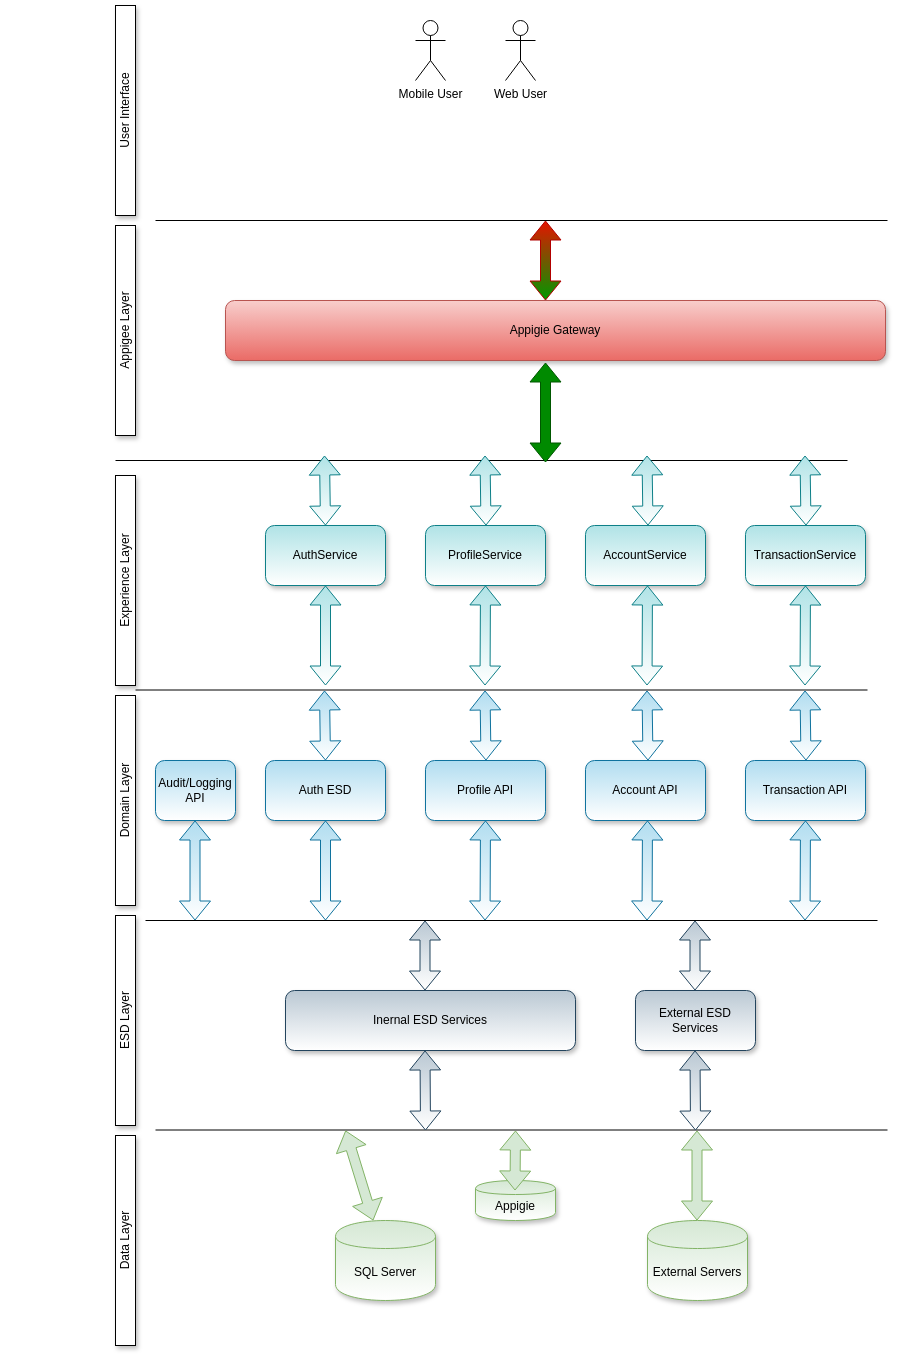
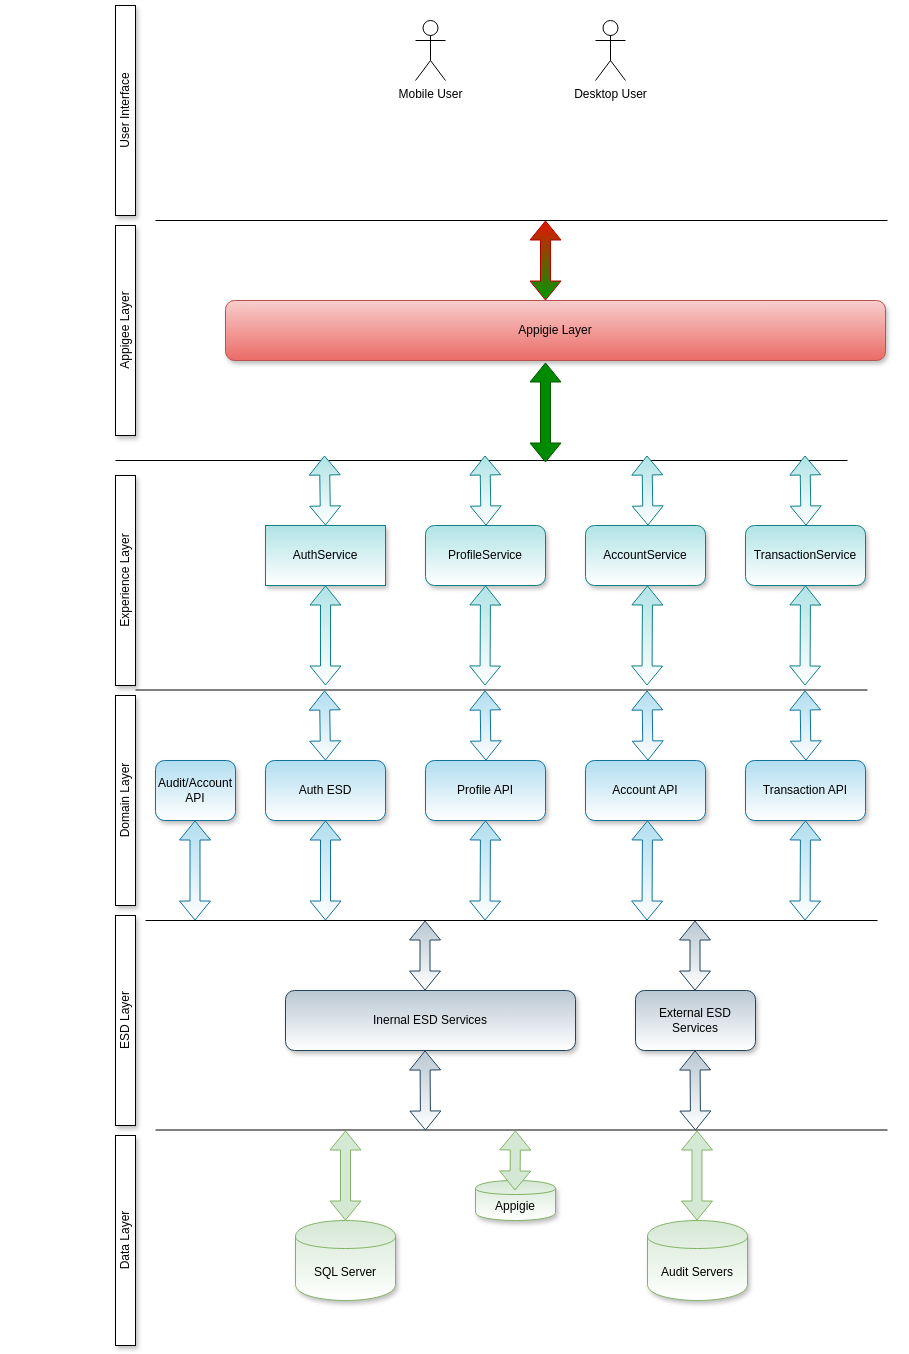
(521, 51) -> none
none -> (611, 51)
(556, 331) -> (556, 331)
(326, 556) -> (326, 556)
(196, 791) -> (196, 791)
(386, 1261) -> (346, 1261)
(698, 1273) -> (698, 1273)
